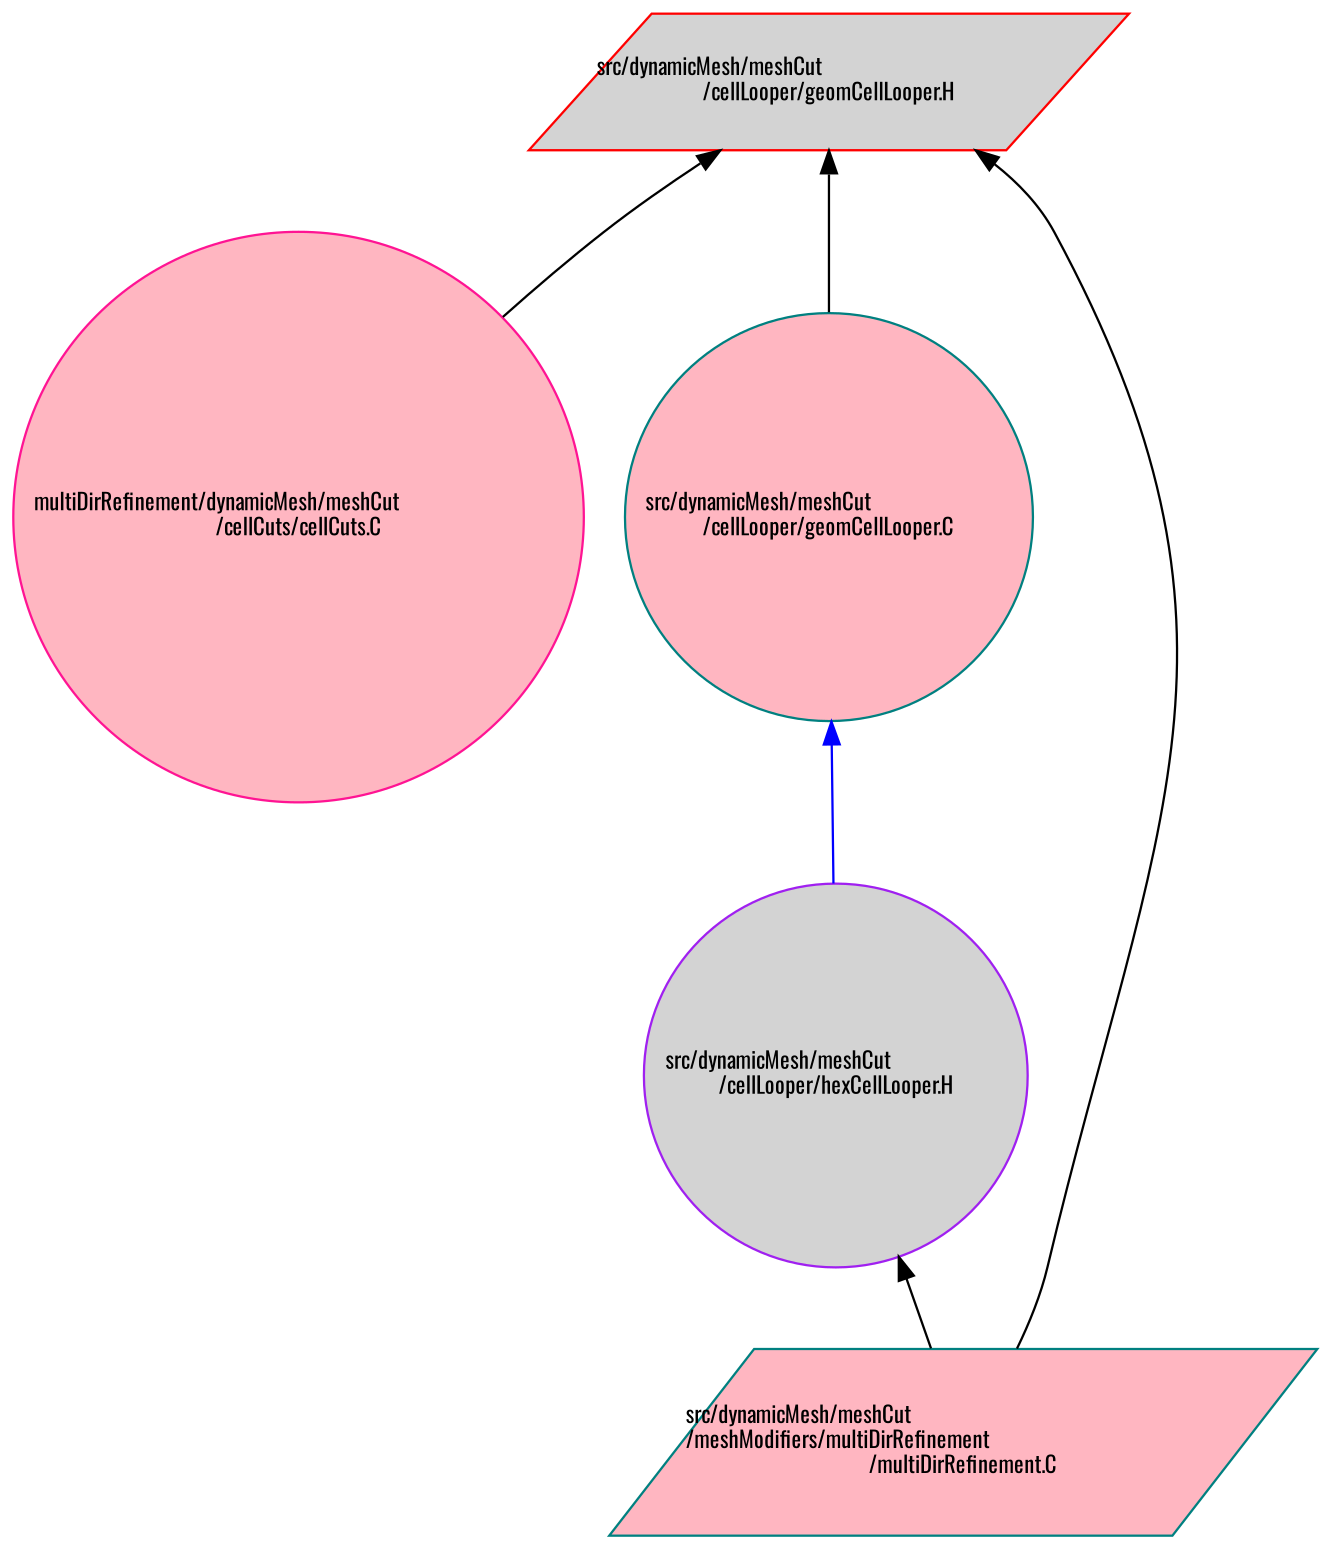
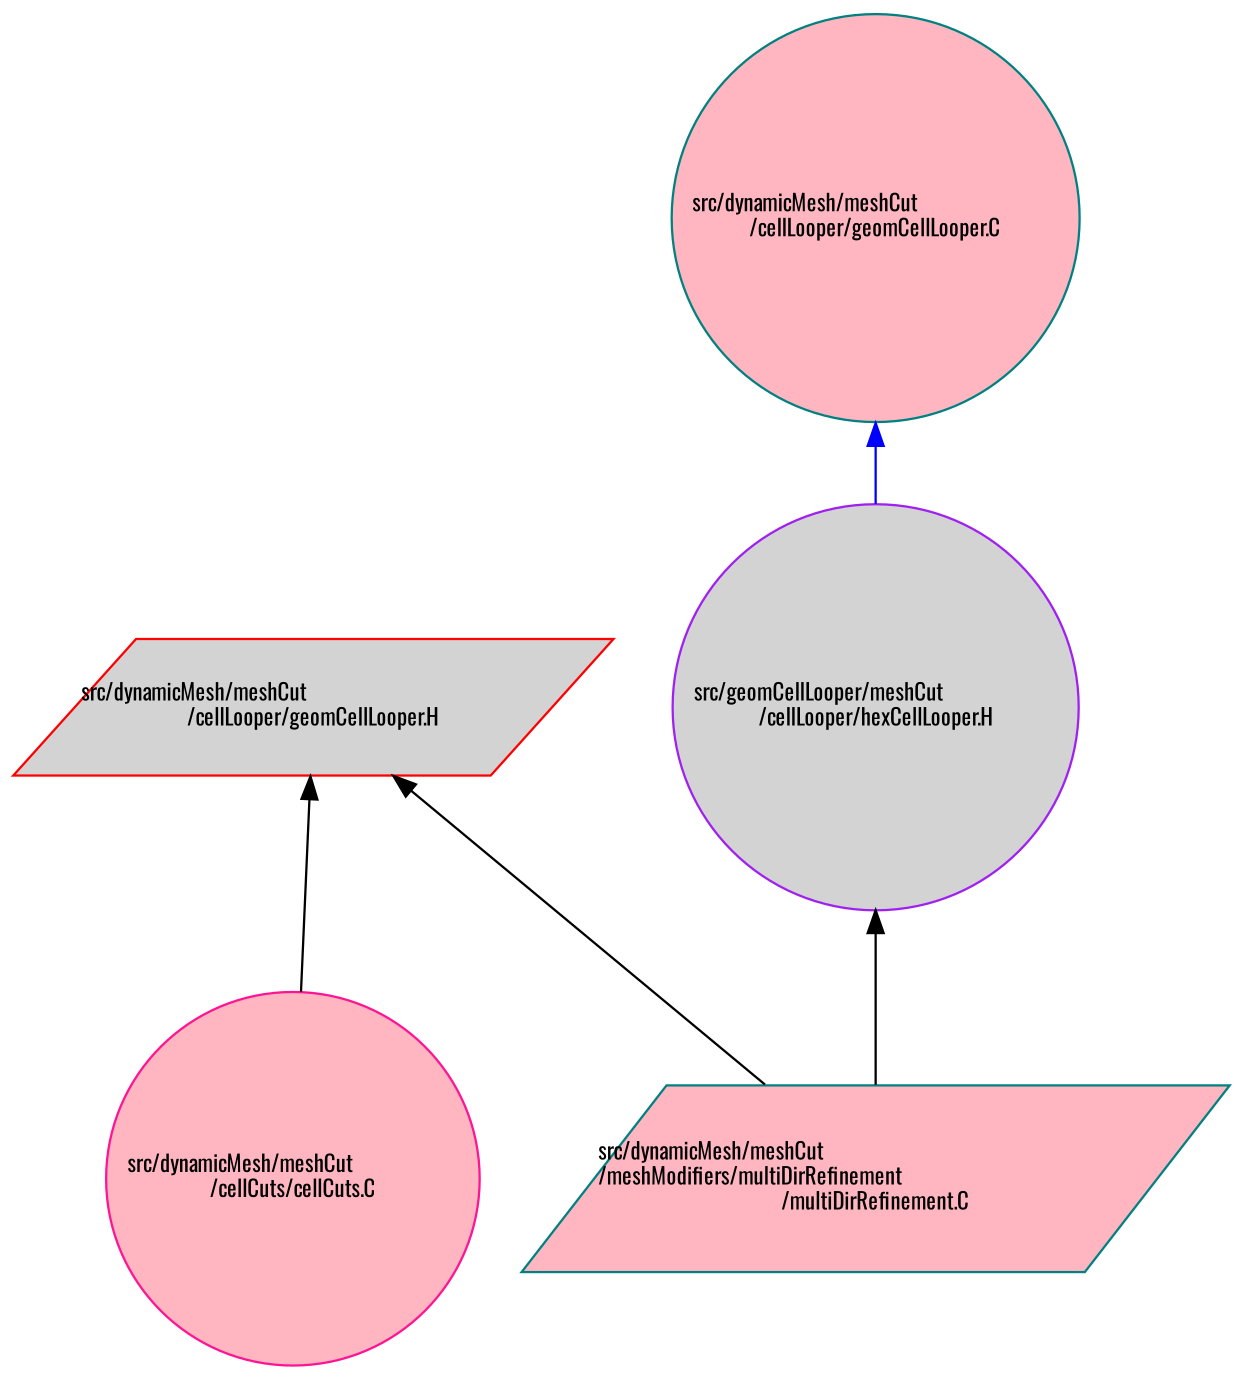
(829, 243) -> none
(299, 517) -> (293, 1179)
(836, 1076) -> (876, 707)
